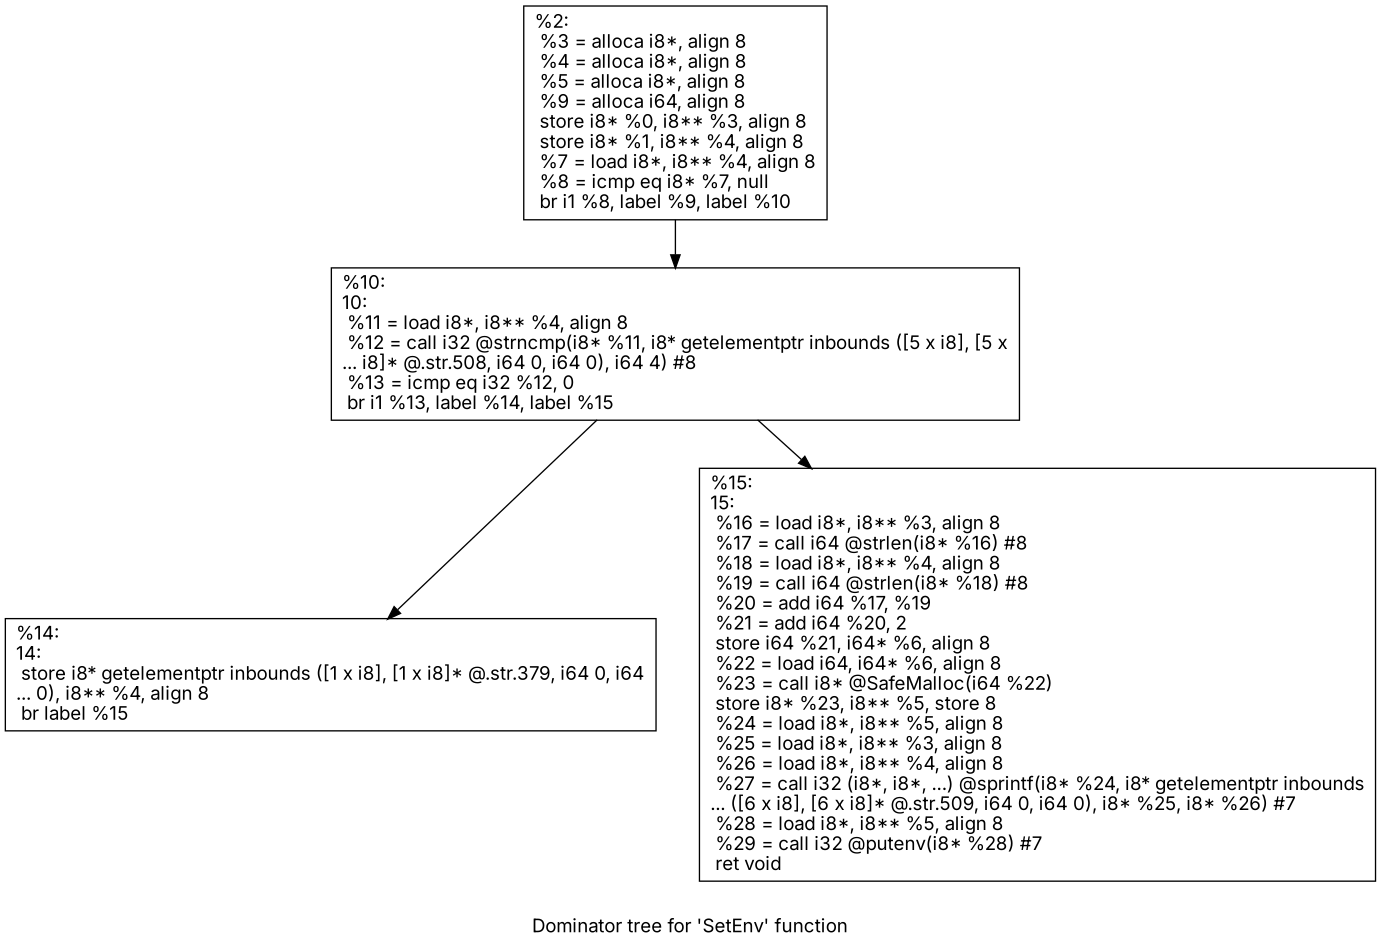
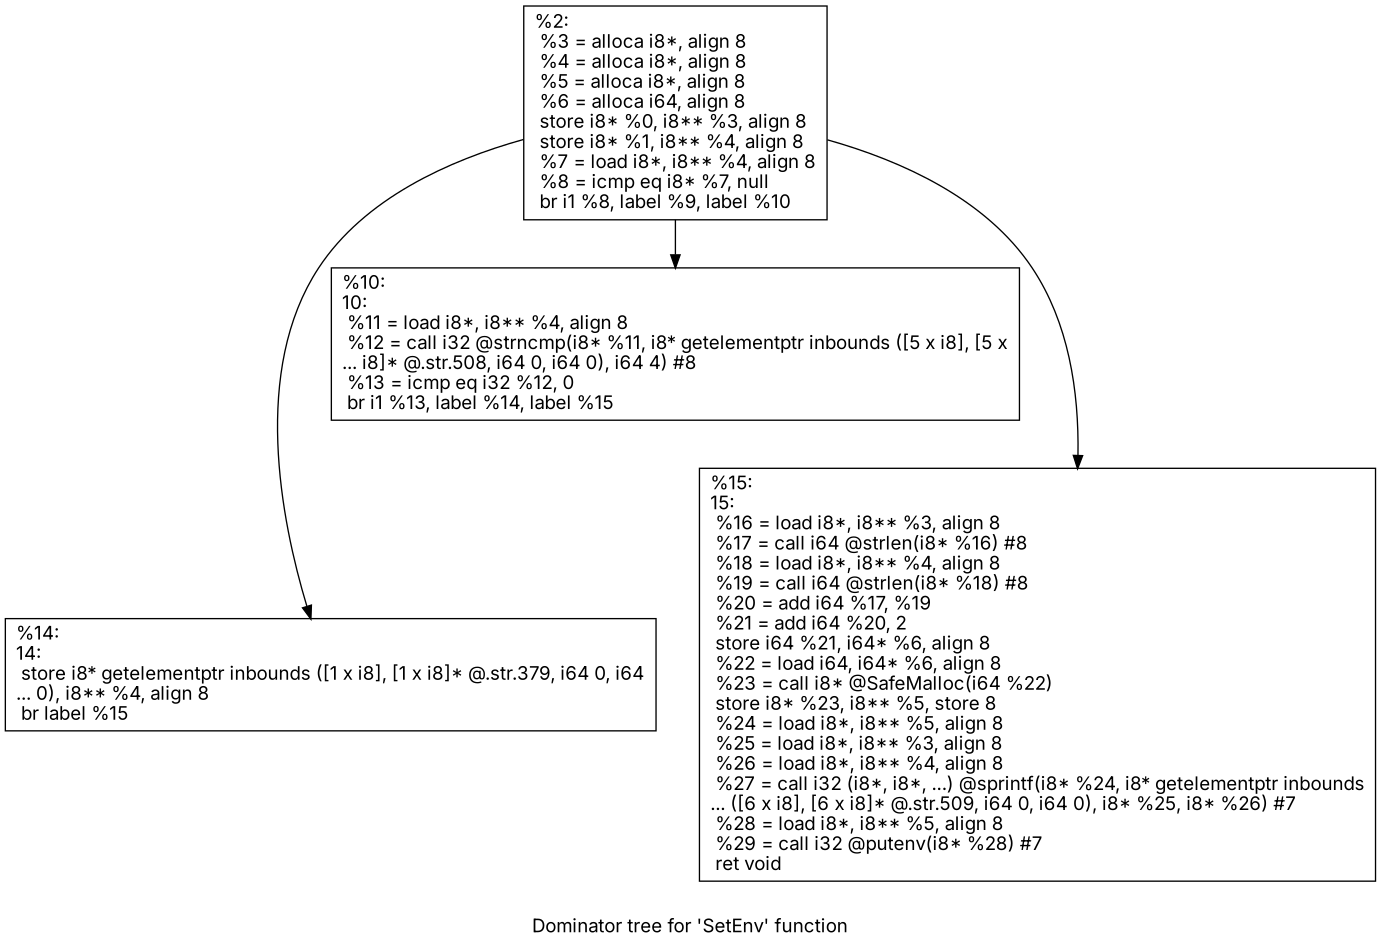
(641, 102) -> (641, 102)
(779, 440) -> (1017, 248)
(497, 515) -> (296, 313)
